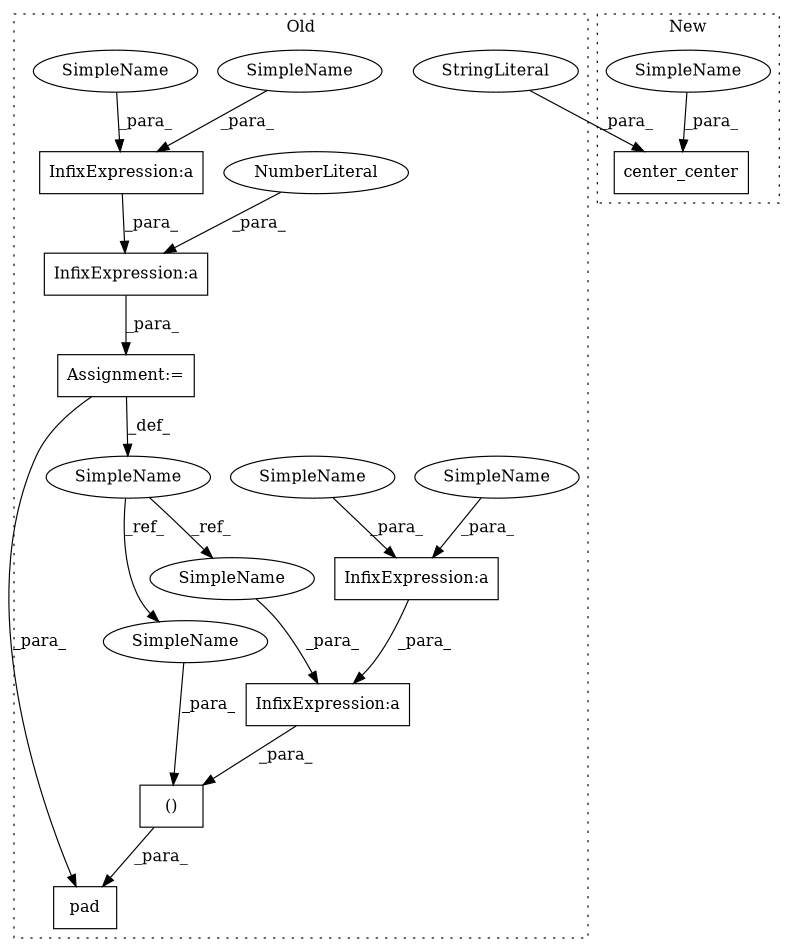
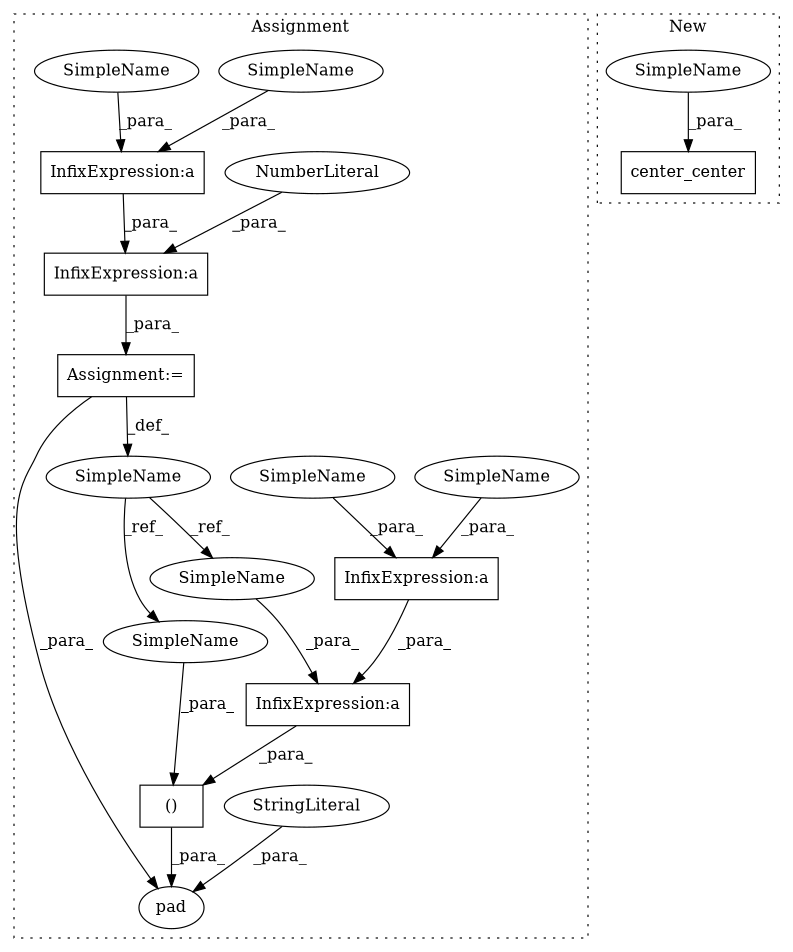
(301, 27) -> (301, 27)
(579, 117) -> (243, 856)
(85, 908) -> (172, 908)
